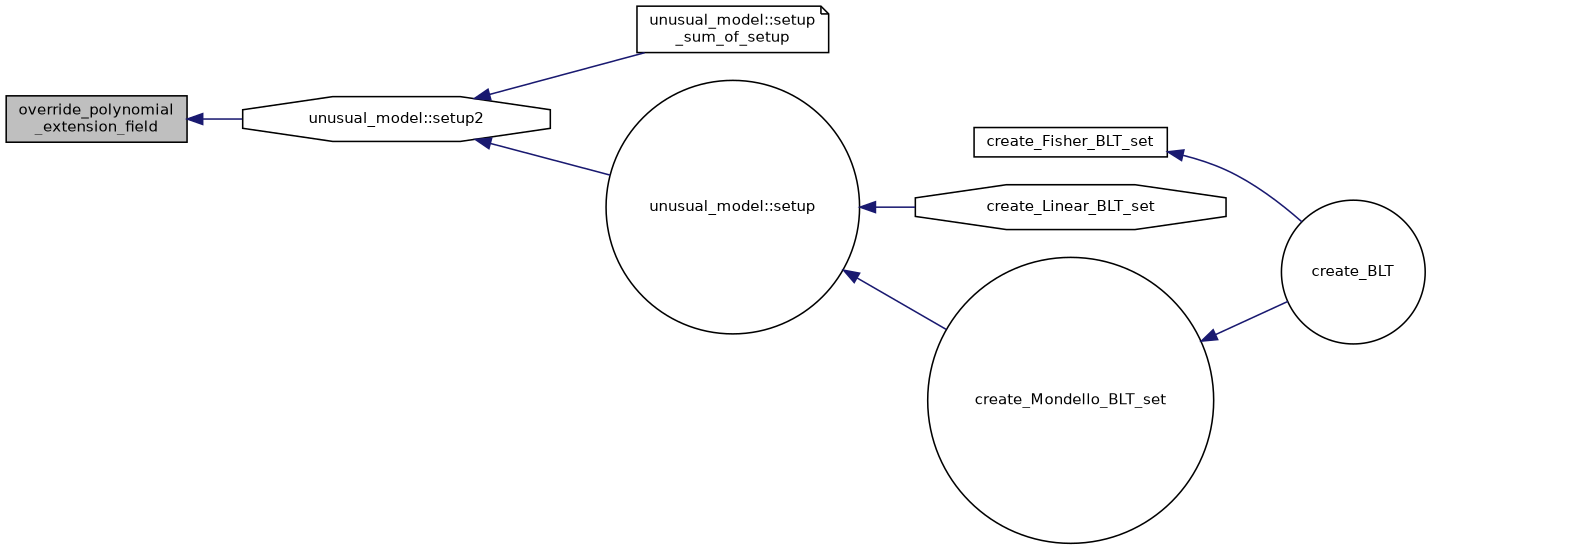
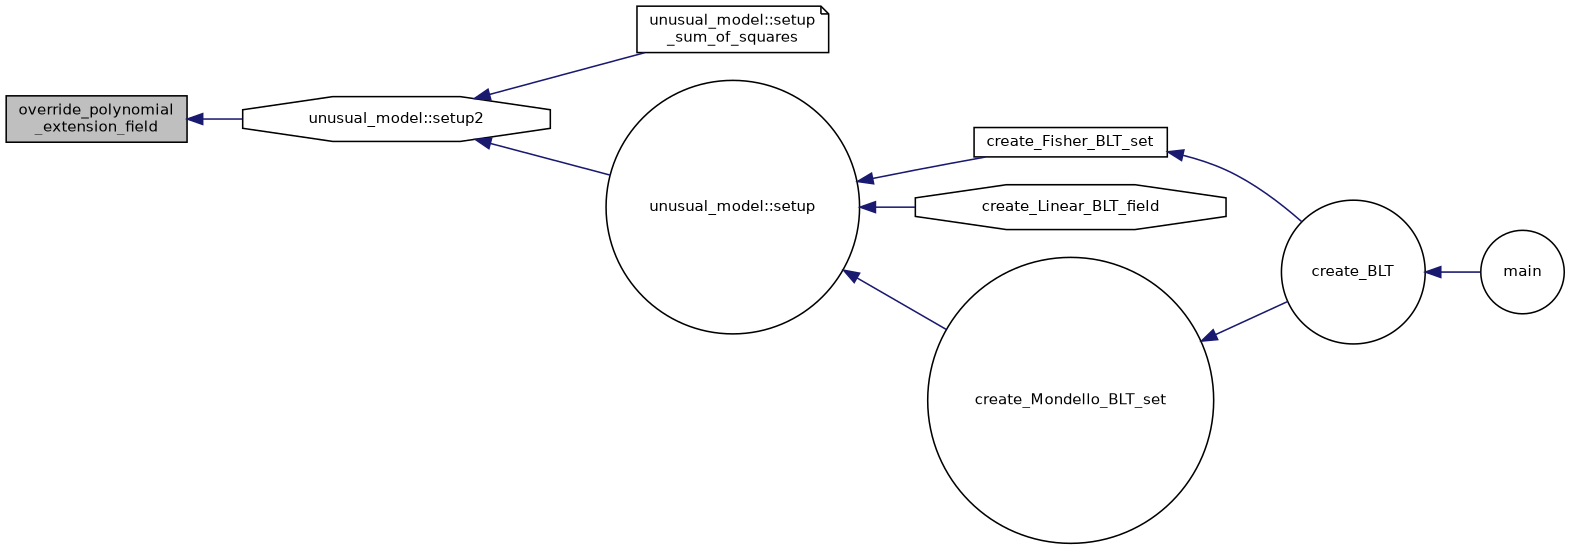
(733, 29) -> (733, 29)
none -> (929, 167)
(1071, 207) -> (1071, 207)
none -> (1523, 272)
